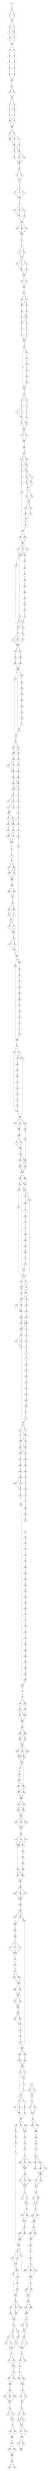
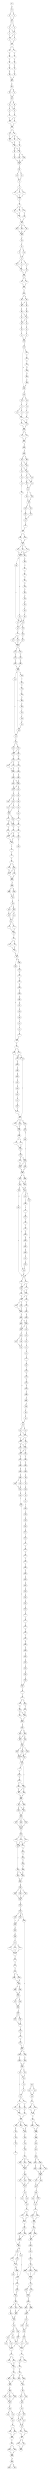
none -> (25, 1526)
